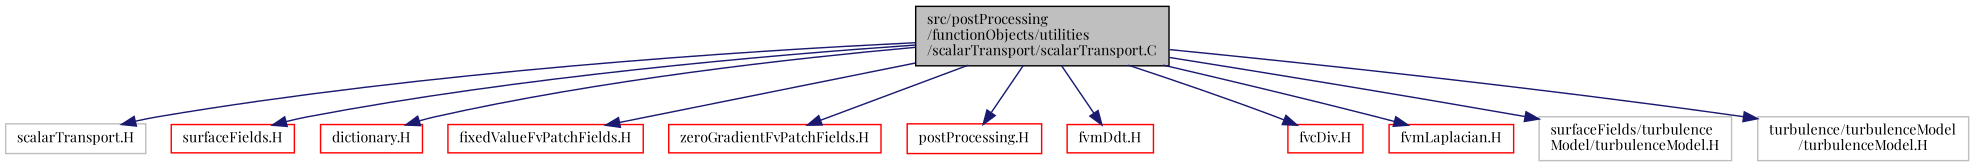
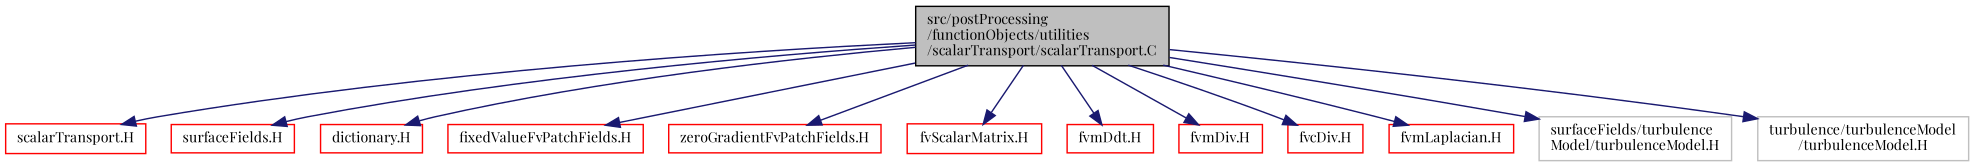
(76, 139) -> (76, 139)
(974, 139) -> (974, 139)
none -> (1221, 139)
